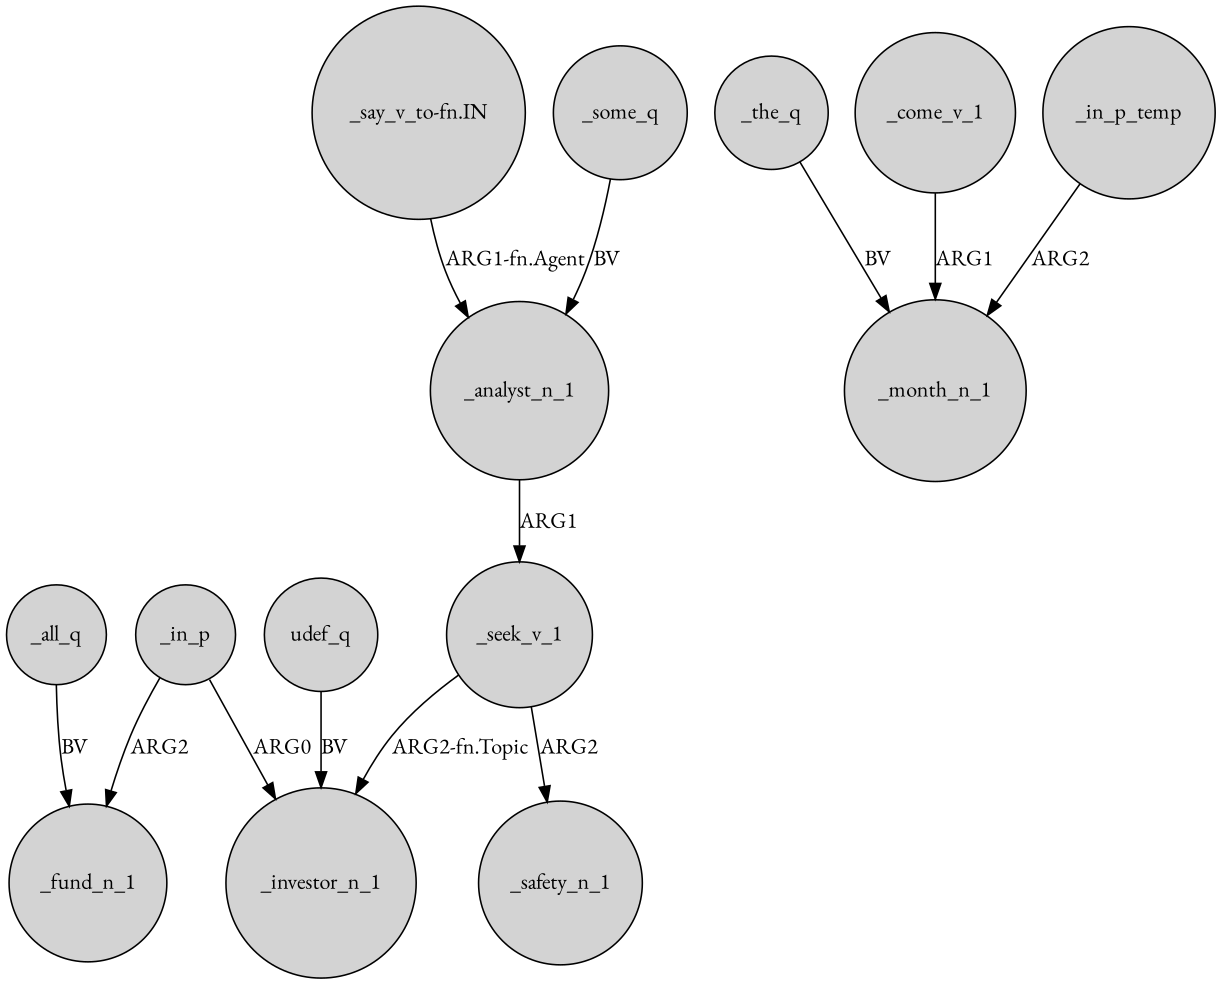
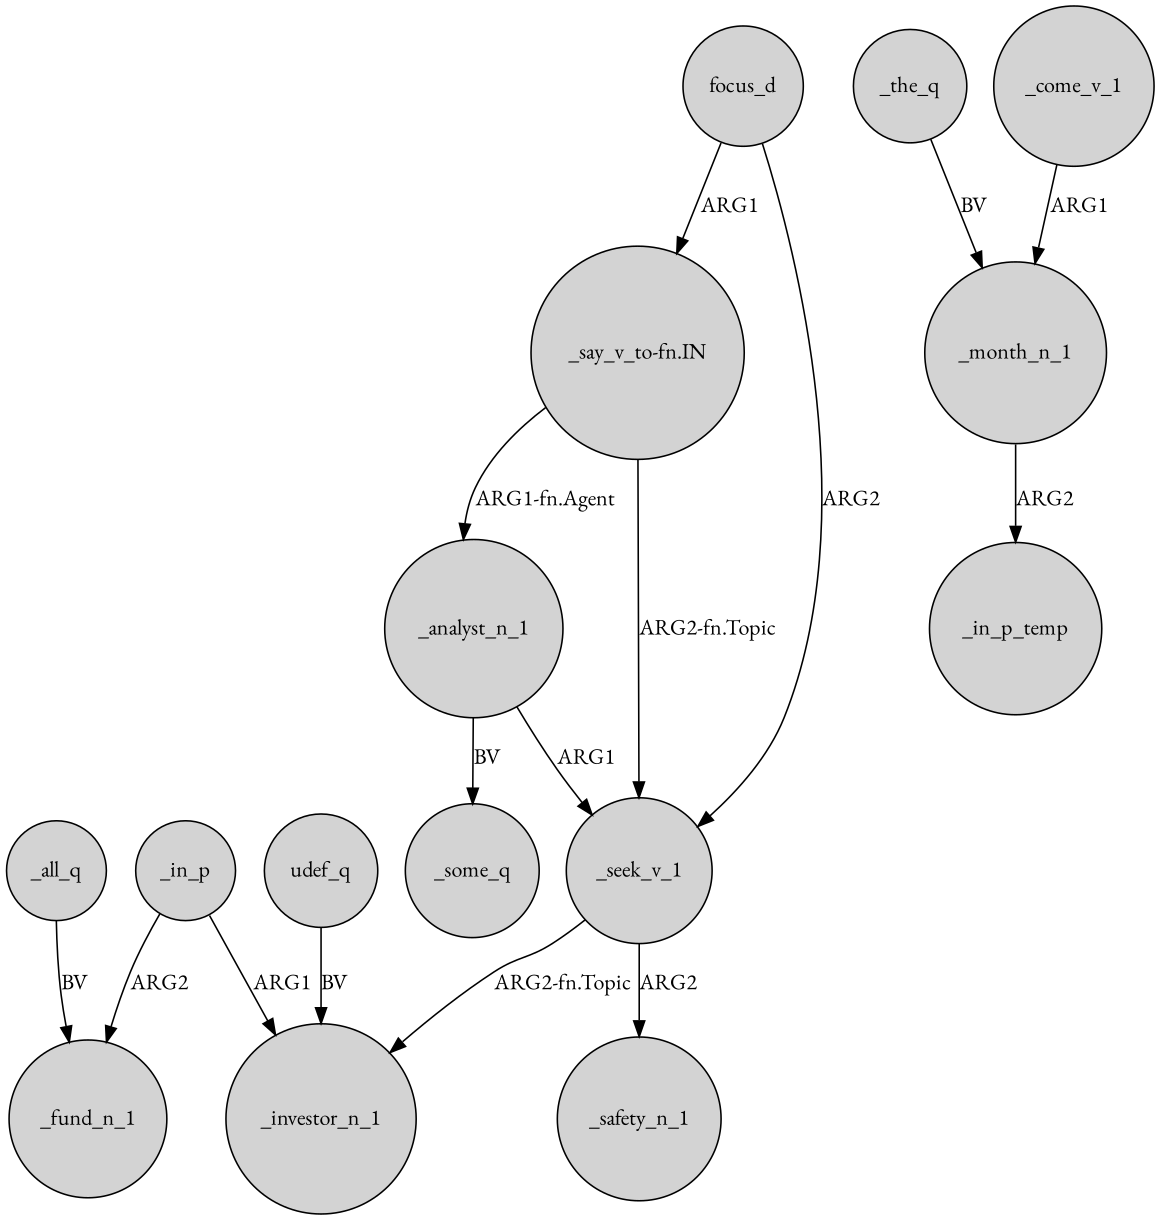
none -> (743, 86)
(596, 240) -> (473, 753)
(1038, 243) -> (1016, 485)
none -> (638, 621)
(282, 748) -> (282, 984)
